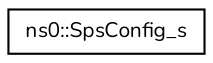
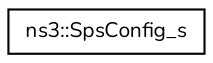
(106, 32) -> (106, 32)
